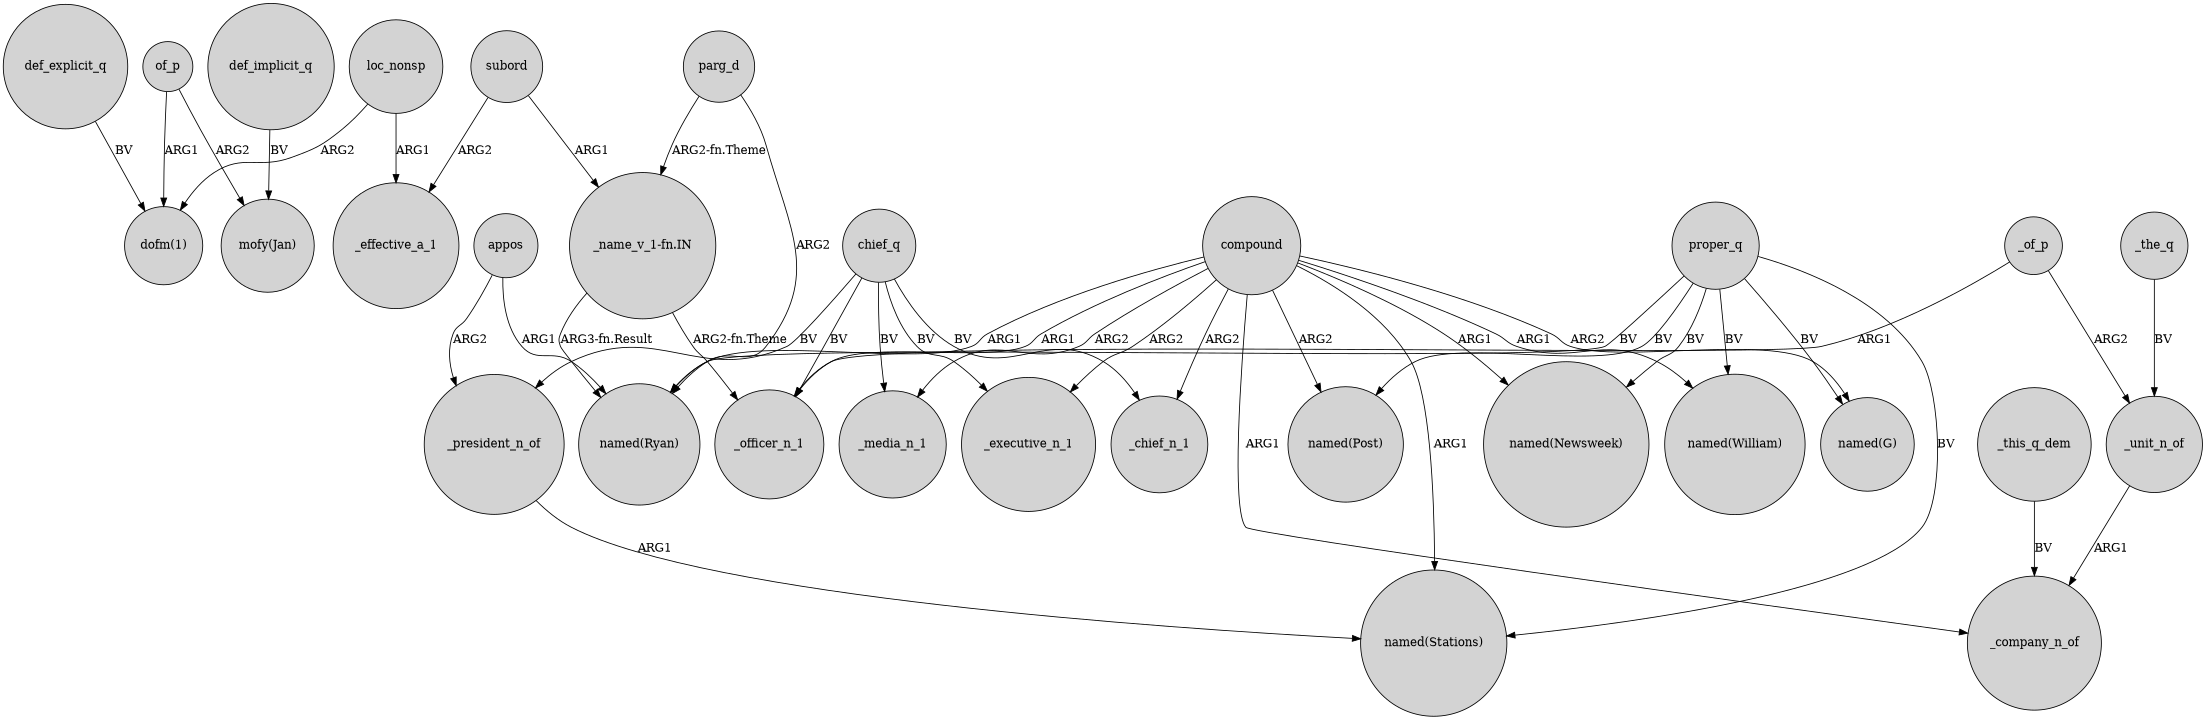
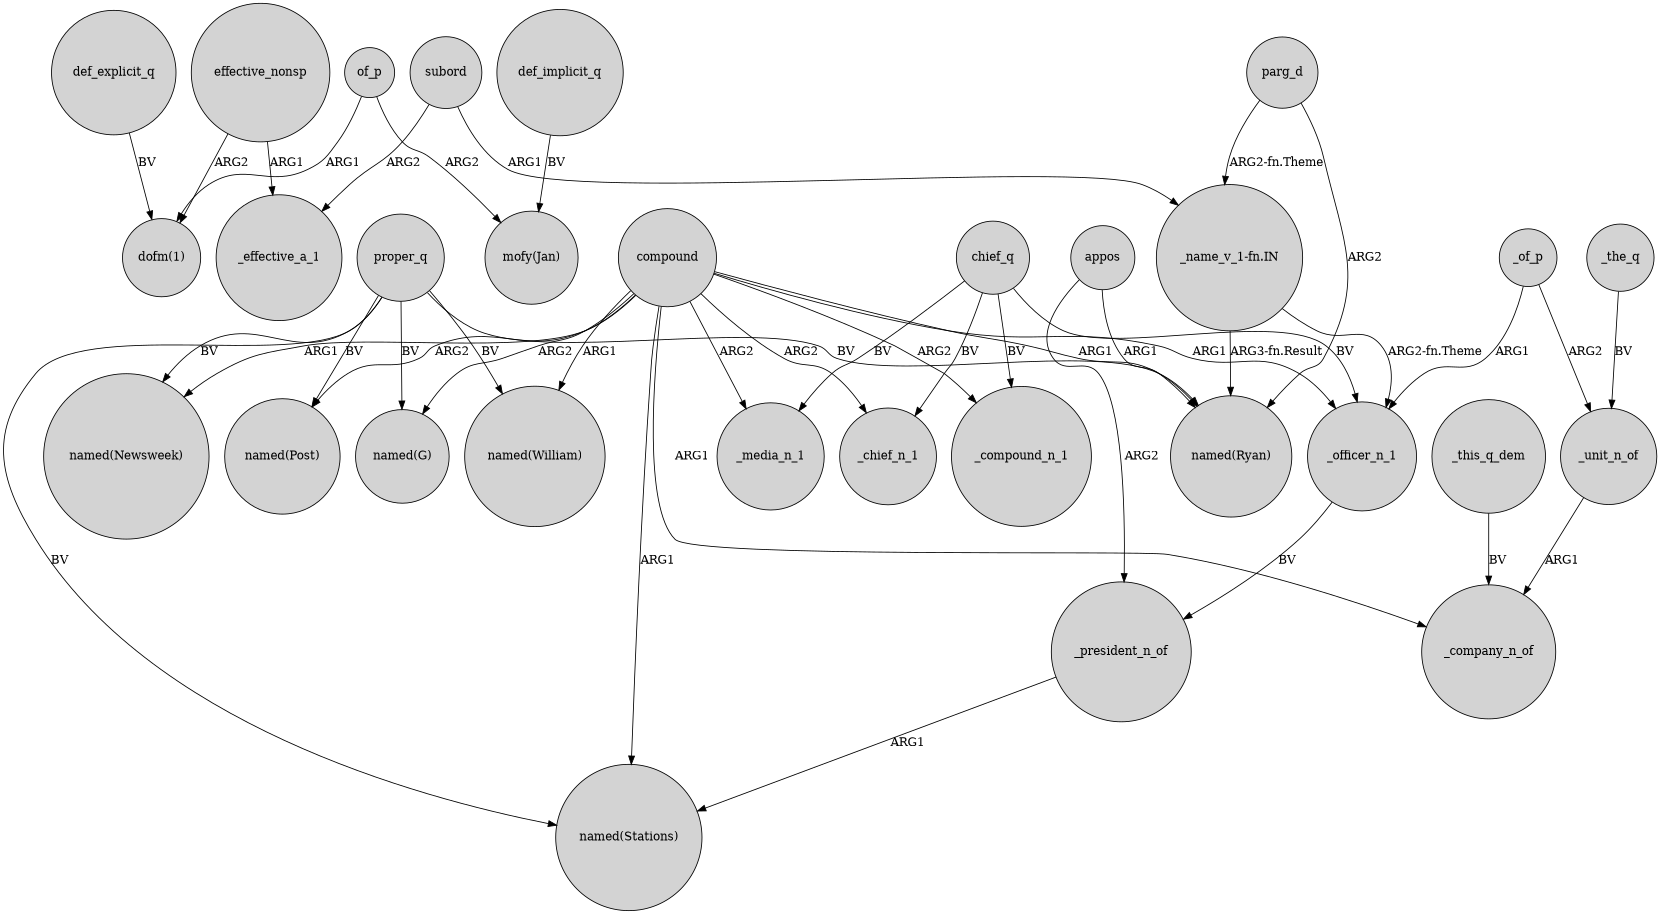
(396, 67) -> (261, 73)
(693, 356) -> (1267, 565)
(1029, 444) -> (1021, 456)
